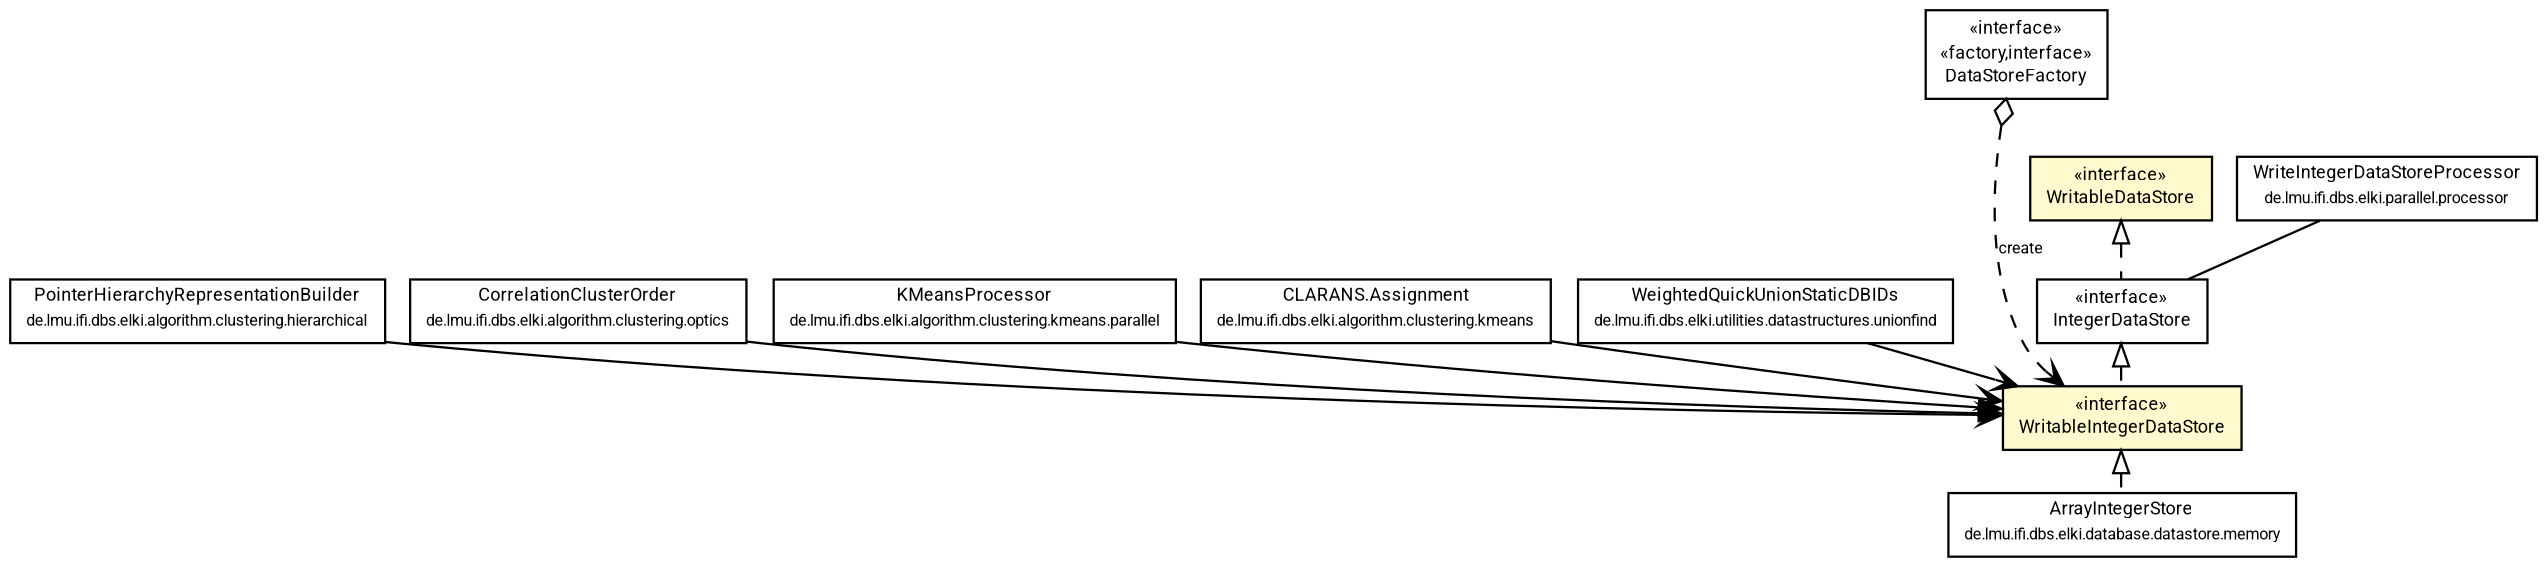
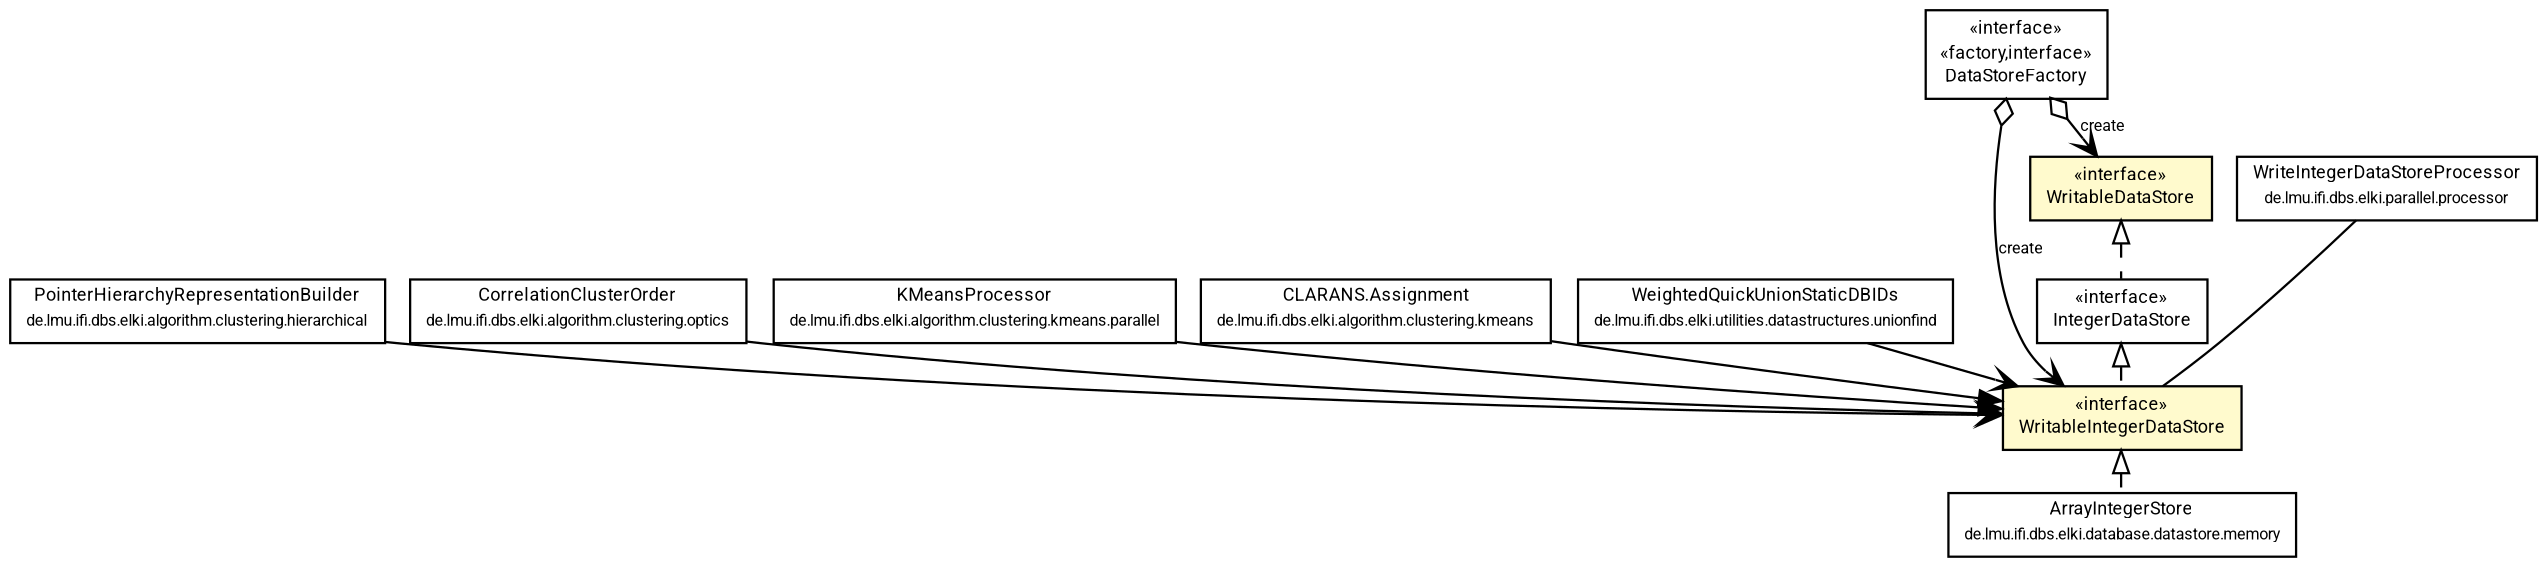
none -> (2075, 129)
(2254, 250) -> (2262, 306)
(1997, 255) -> (1997, 255)
(1765, 371) -> (1765, 371)
(1239, 382) -> (1239, 382)
